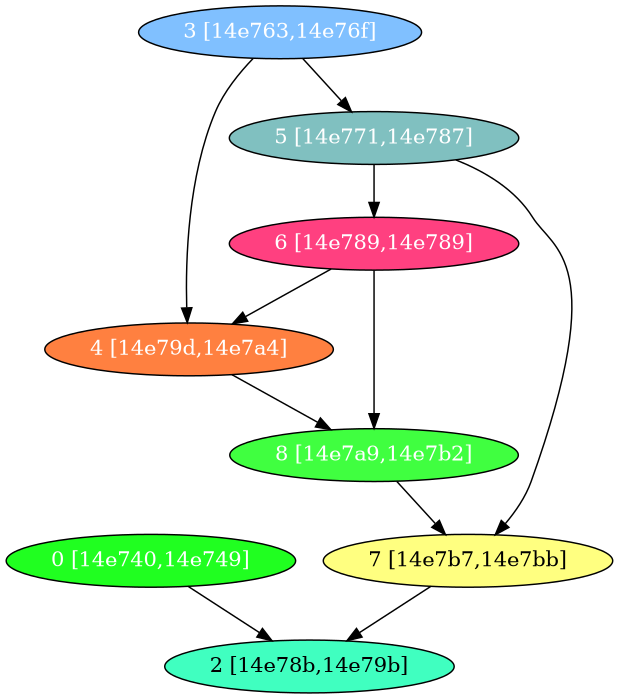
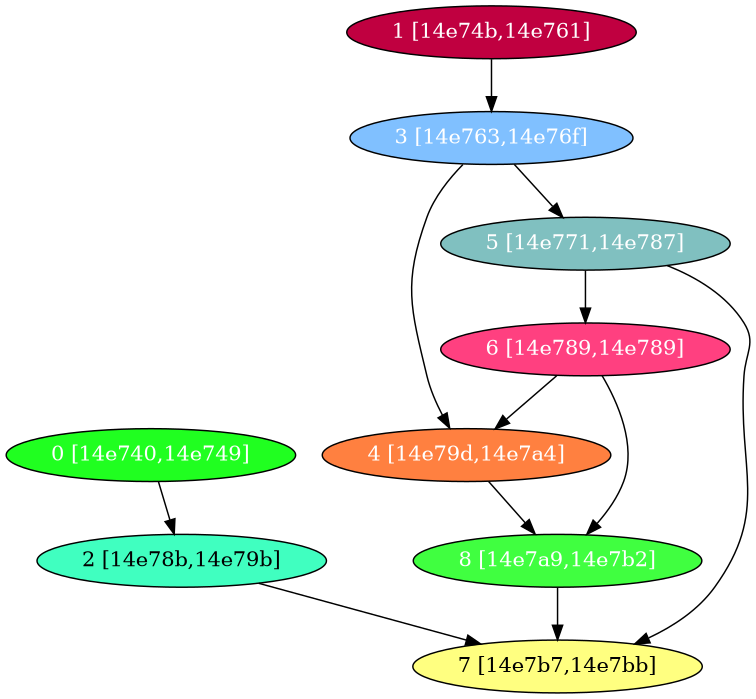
none -> (491, 32)
(395, 610) -> (362, 612)
